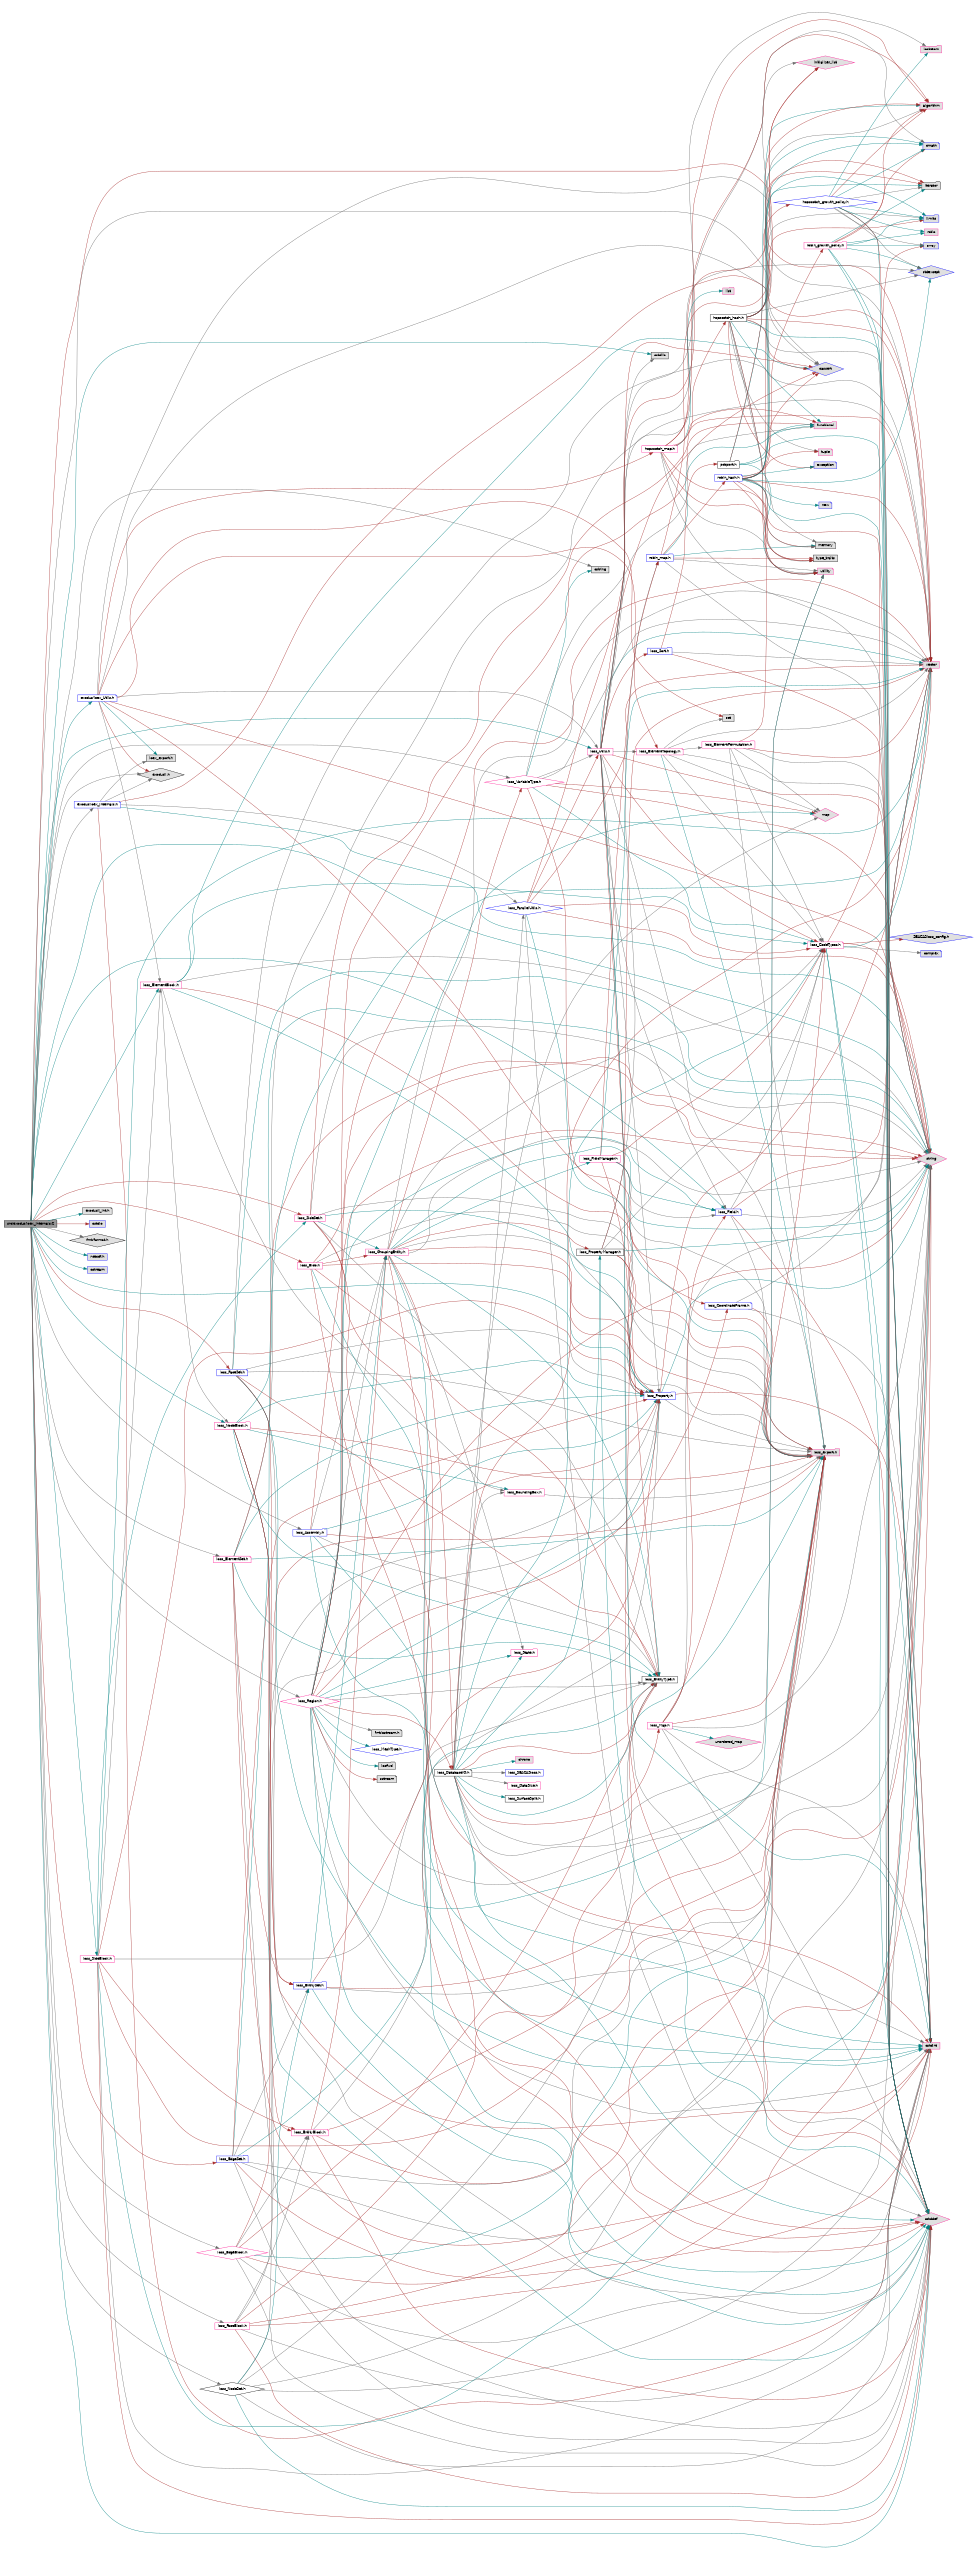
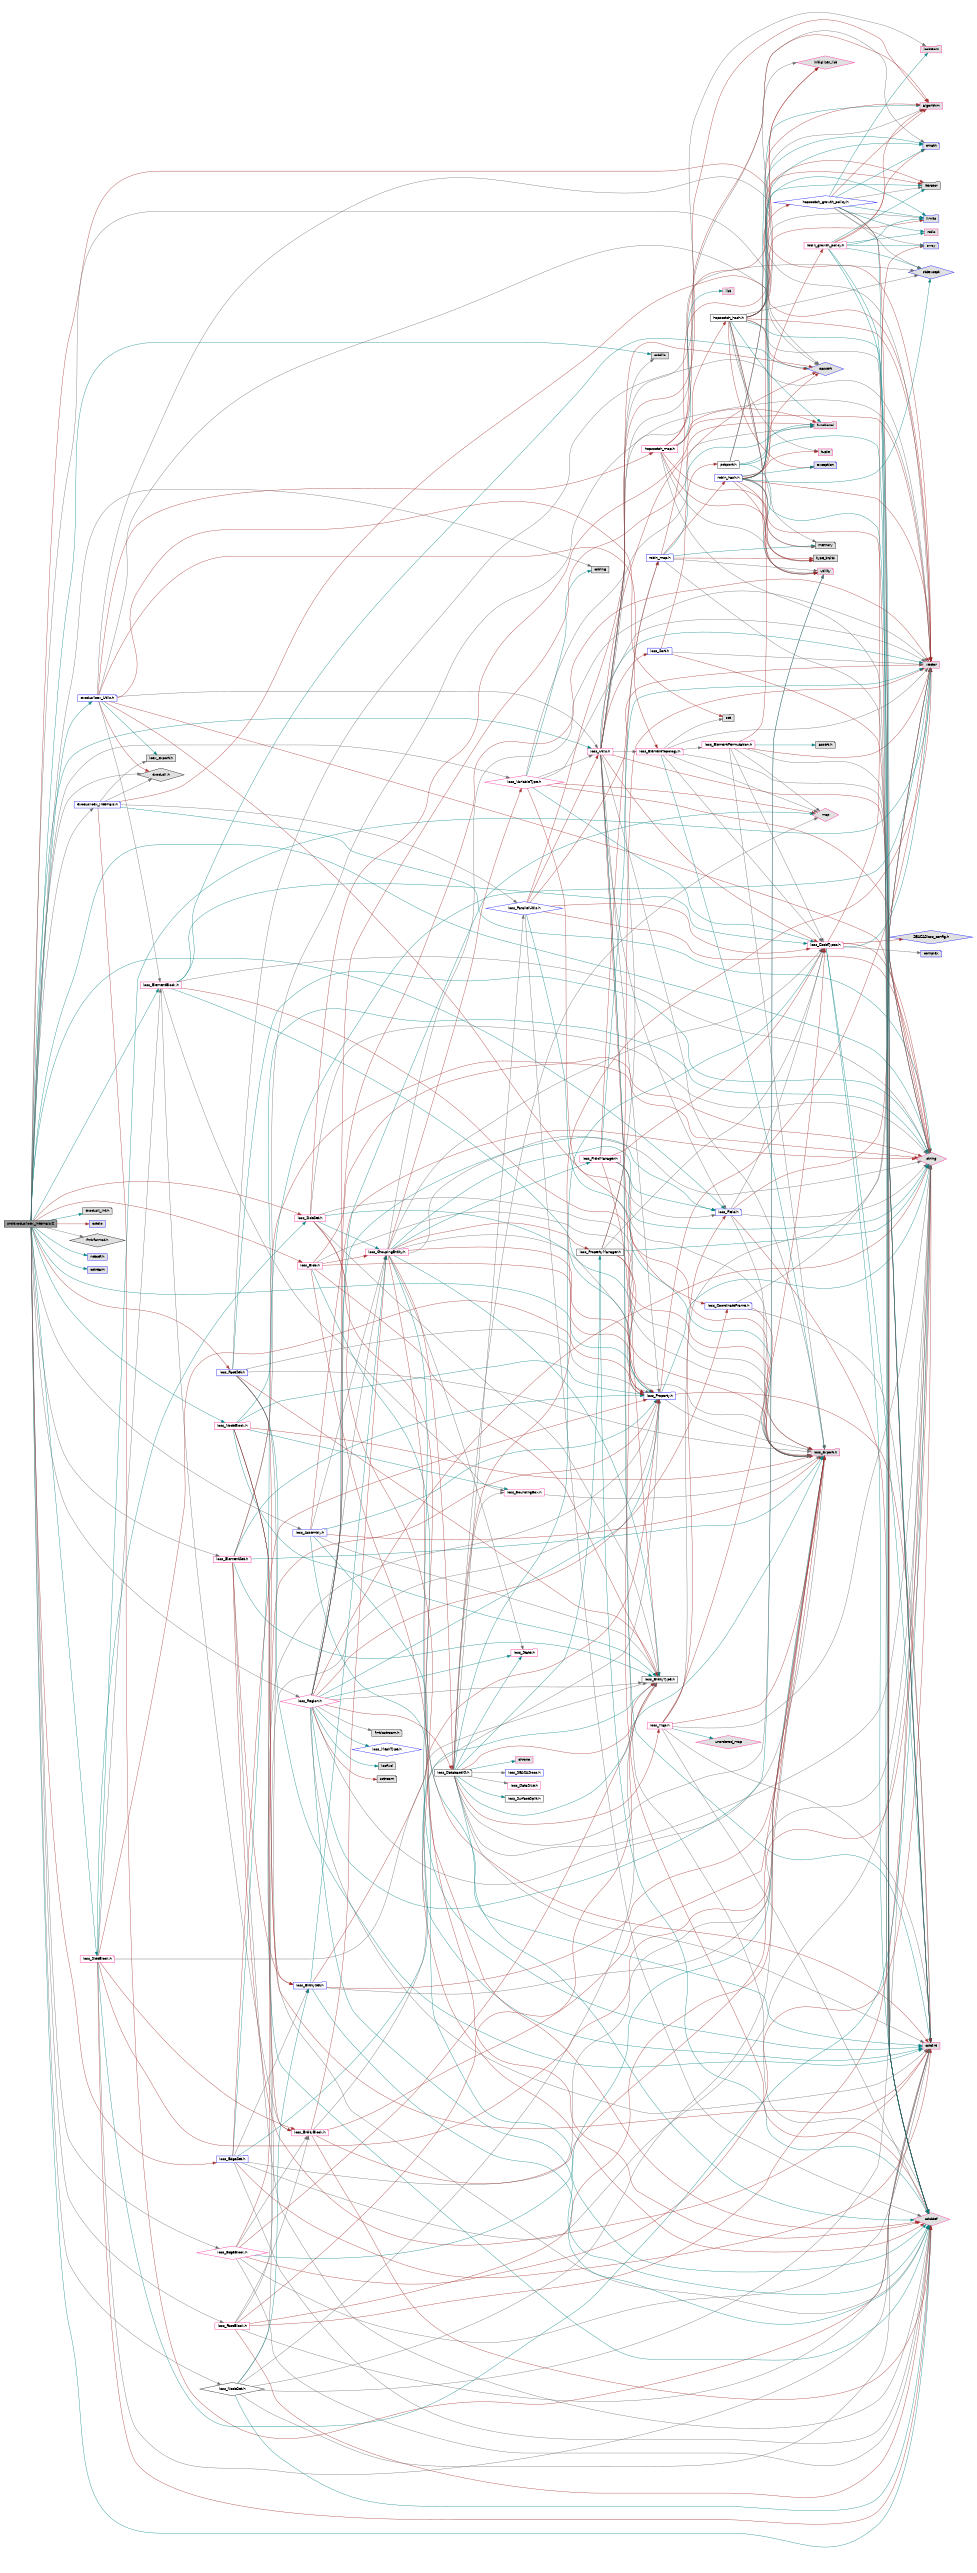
(825, 505) -> none
none -> (825, 745)
(176, 1210) -> (197, 1564)
